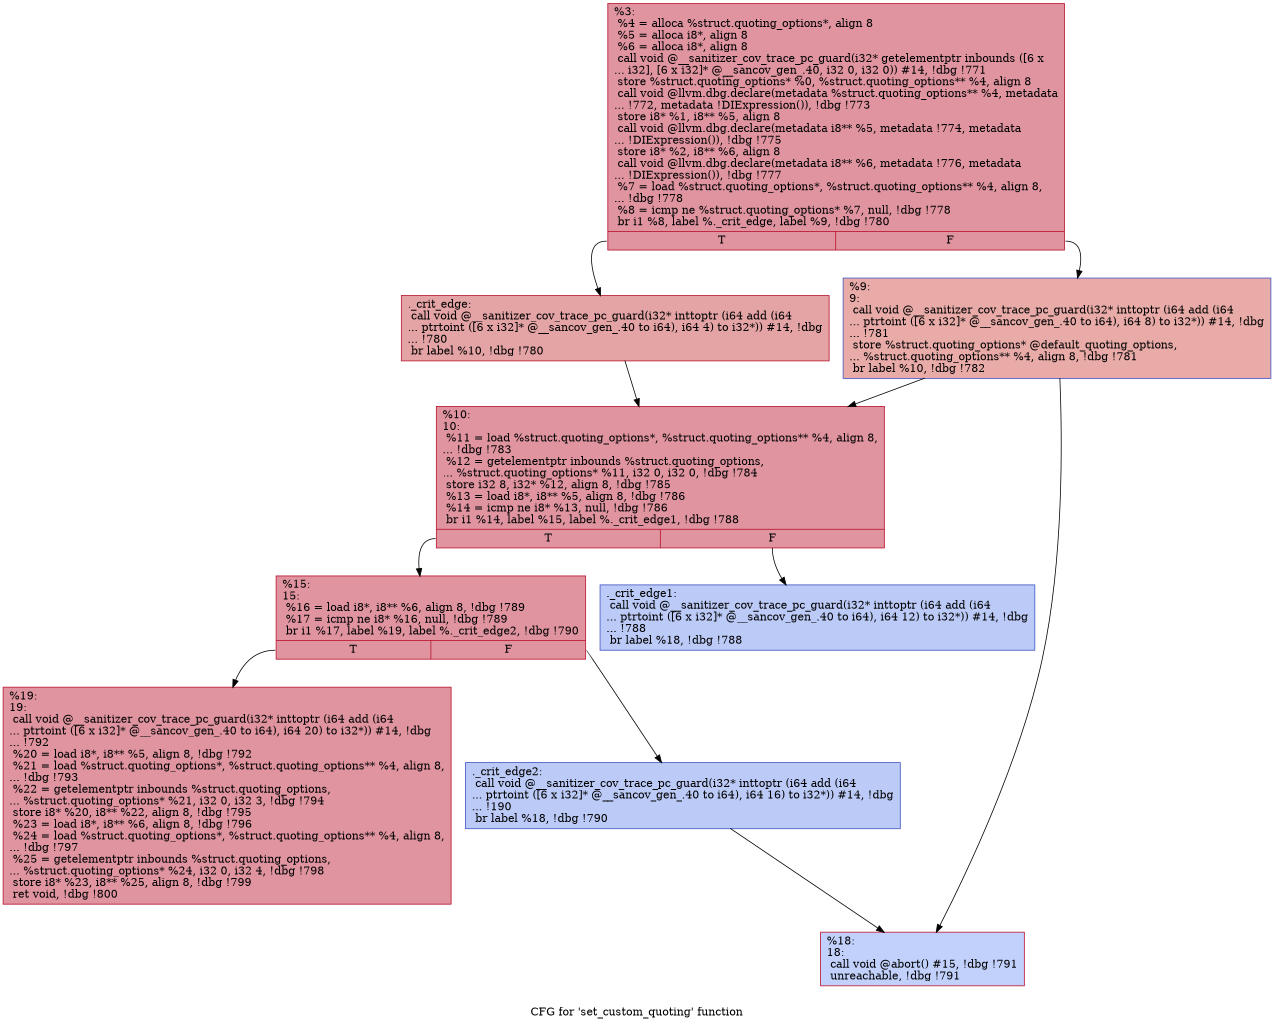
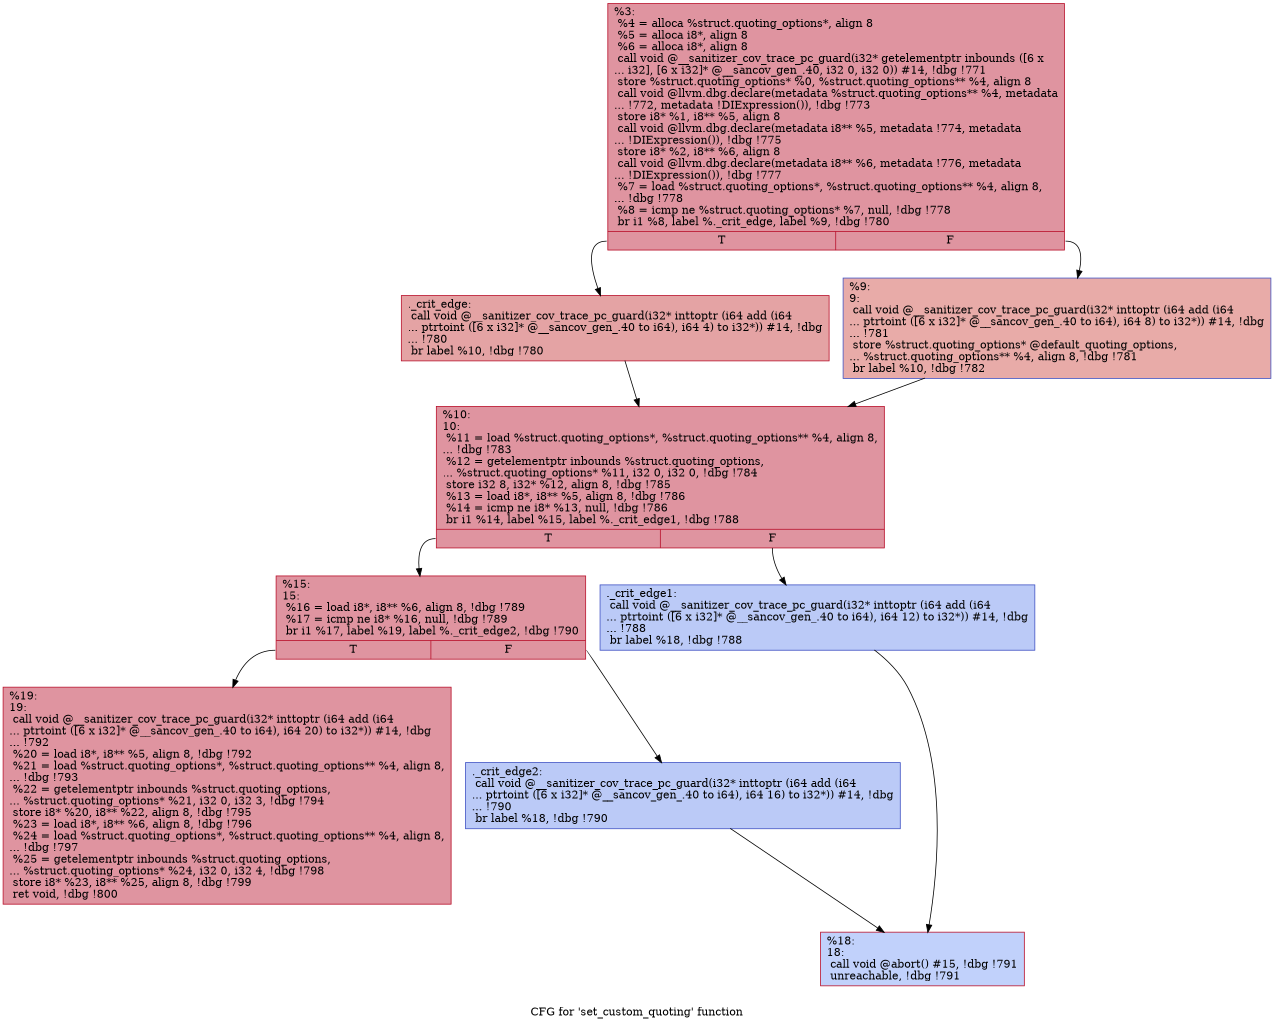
(1042, 661) -> (934, 779)
(492, 807) -> (492, 807)
